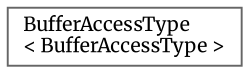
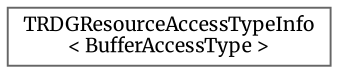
(125, 37) -> (169, 37)
